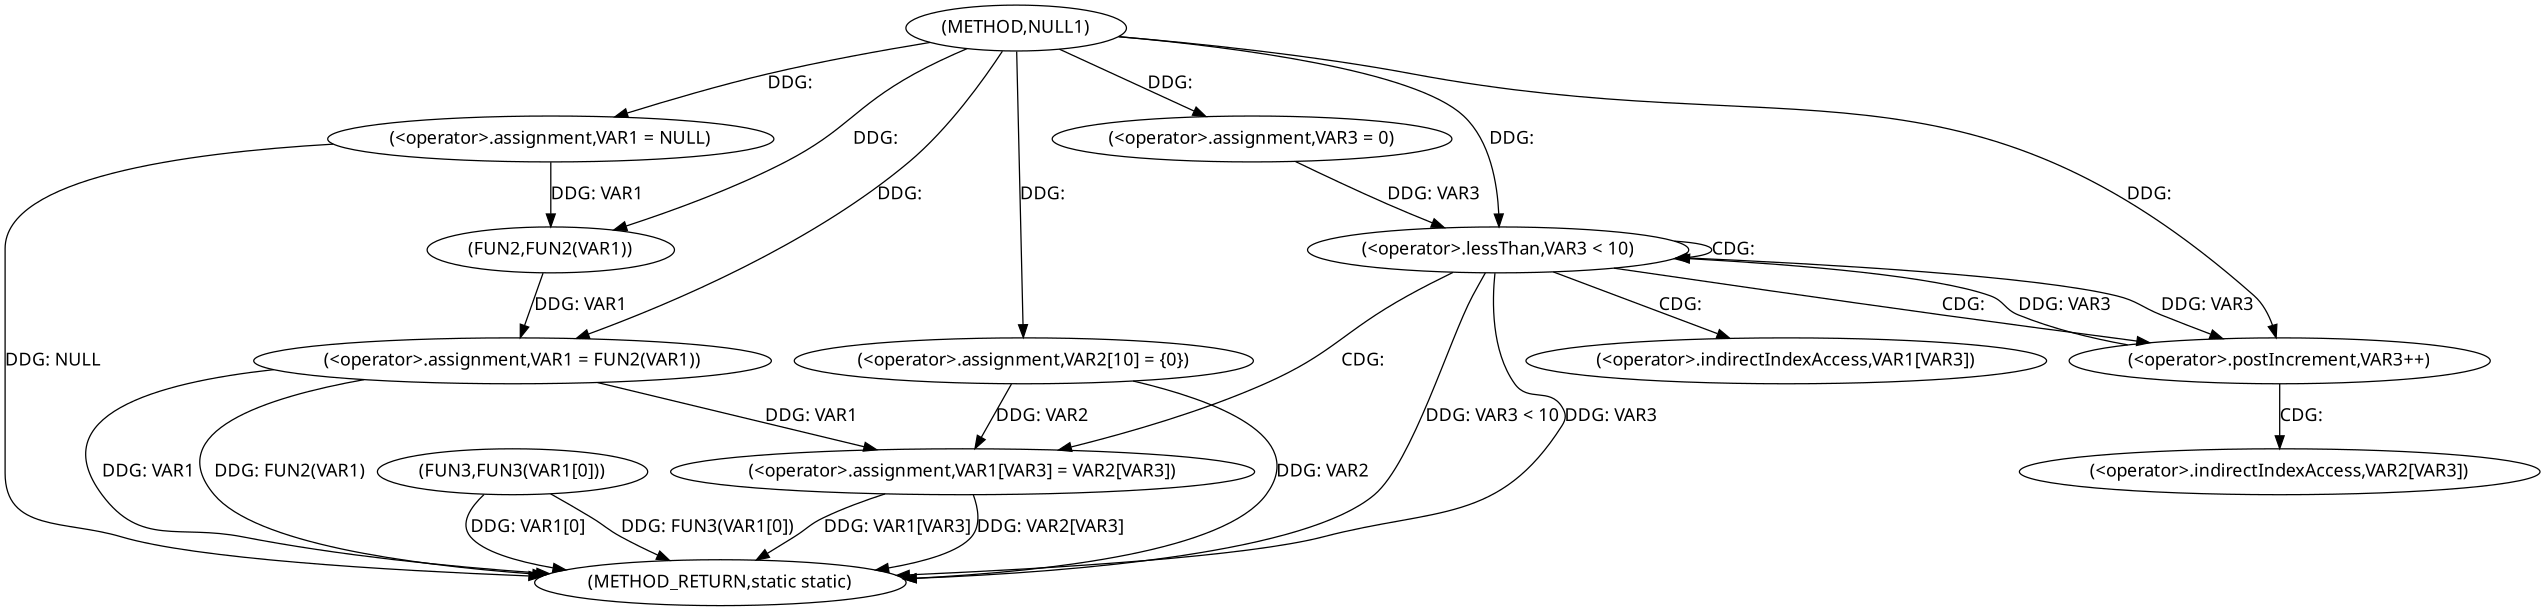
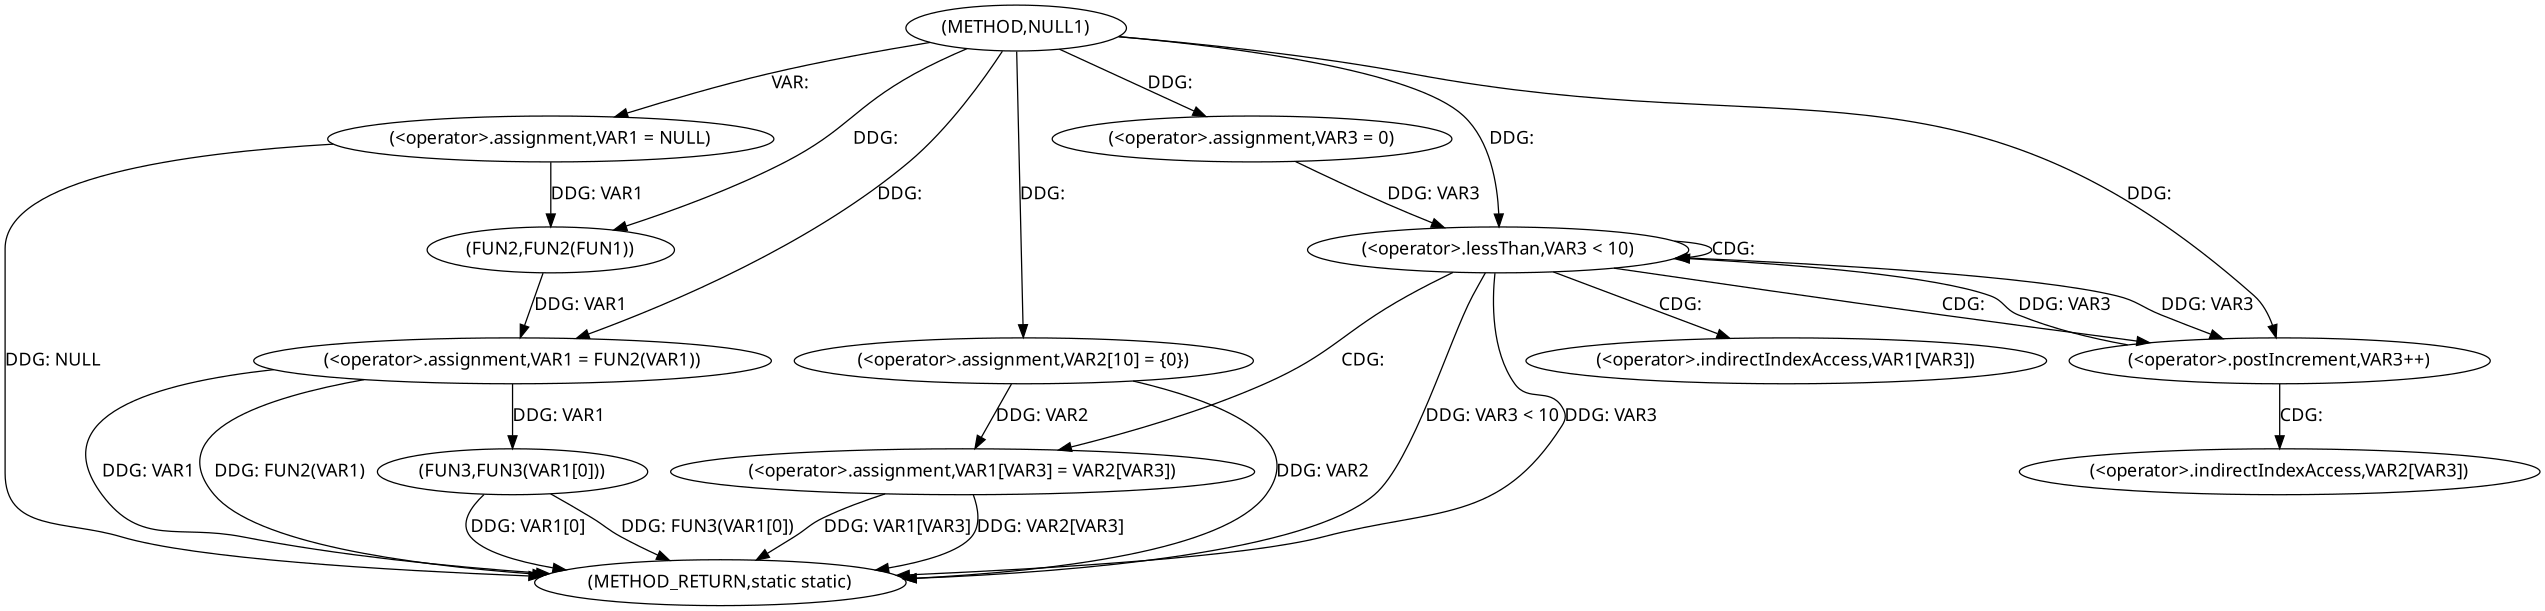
(793, 84) -> (793, 84)
(551, 250) -> (551, 250)
(731, 415) -> (513, 410)
